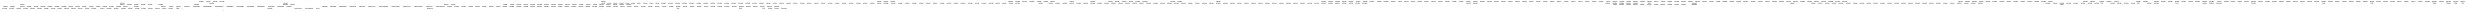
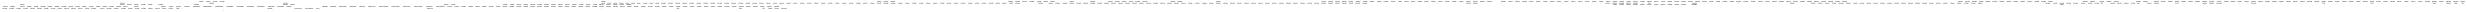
(1496, 2) -> none
